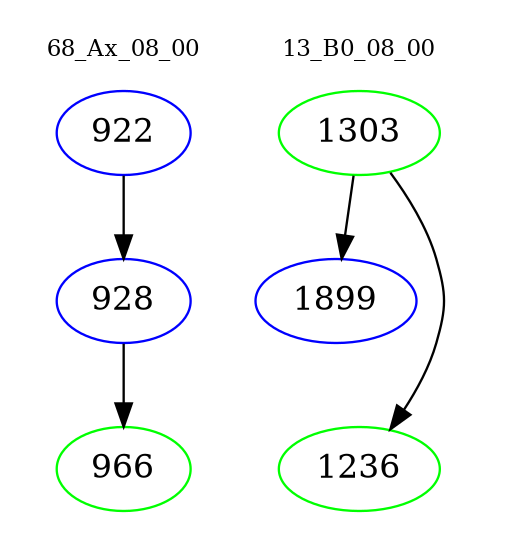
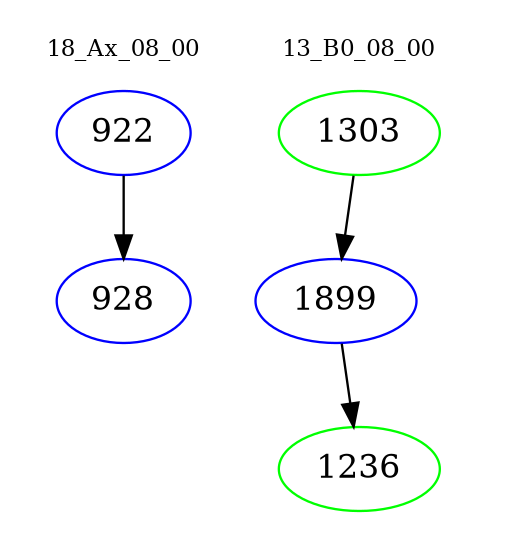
(124, 50) -> (124, 50)
(443, 289) -> (346, 374)
(124, 469) -> none
